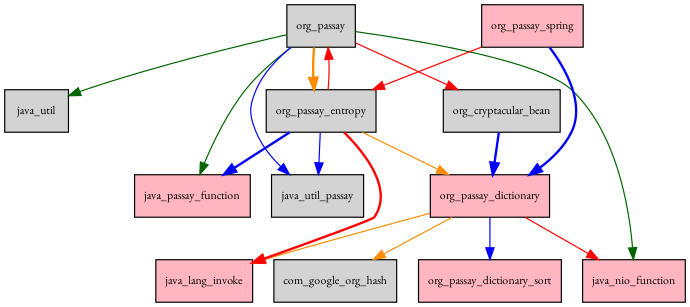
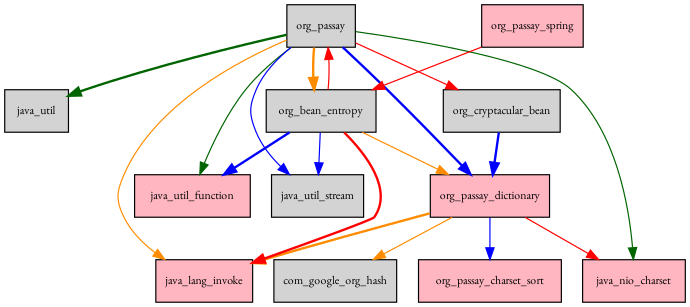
(183, 61) -> (183, 61)
(321, 111) -> (321, 111)
(576, 111) -> (403, 106)
none -> (159, 124)
(192, 196) -> (192, 196)
(318, 196) -> (318, 196)
(351, 235) -> (351, 235)
(490, 281) -> (490, 281)
(634, 281) -> (634, 281)
